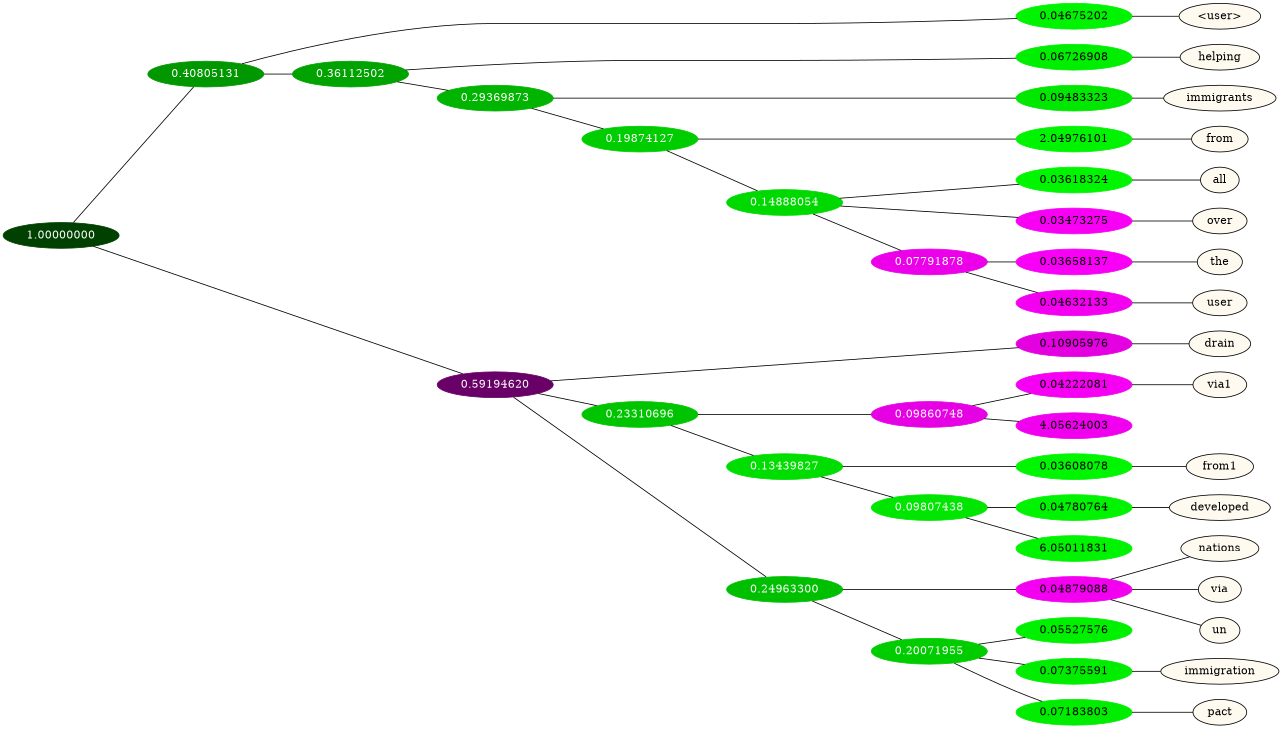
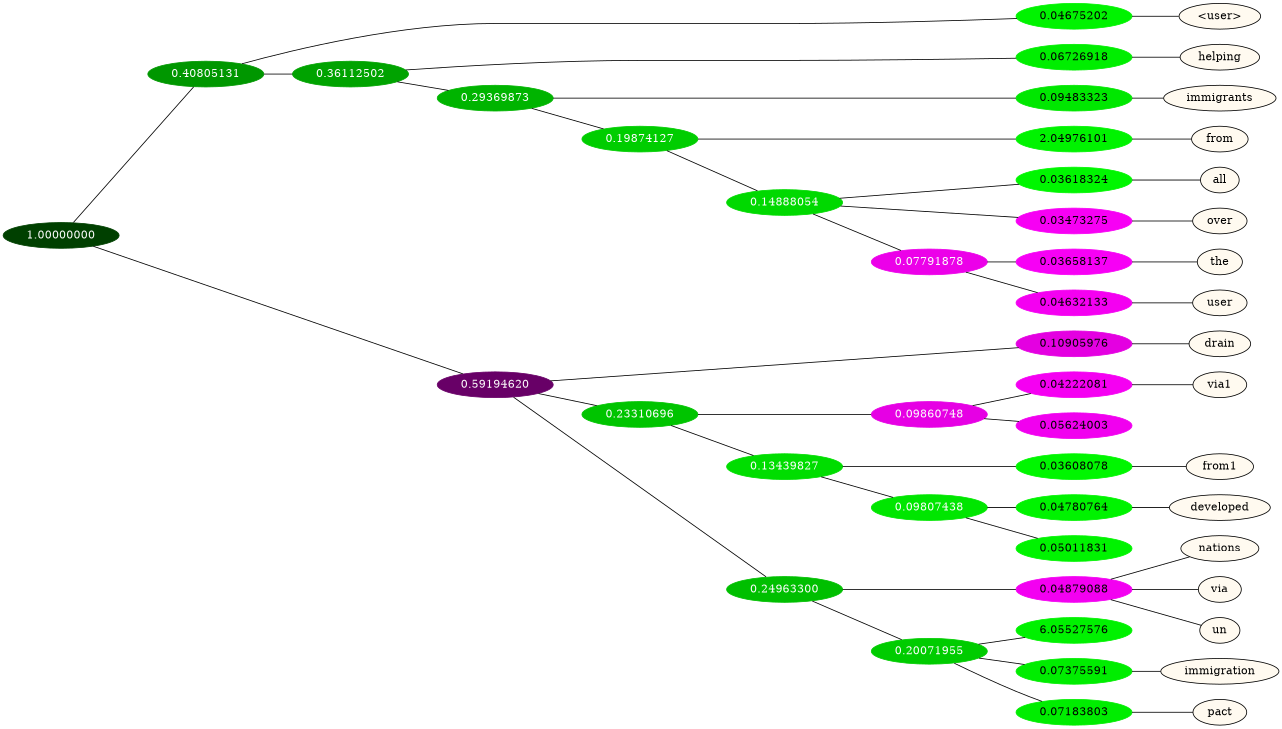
(1074, 57) -> (1074, 57)
(1074, 426) -> (1074, 426)
(1074, 549) -> (1074, 549)
(1074, 630) -> (1074, 630)
